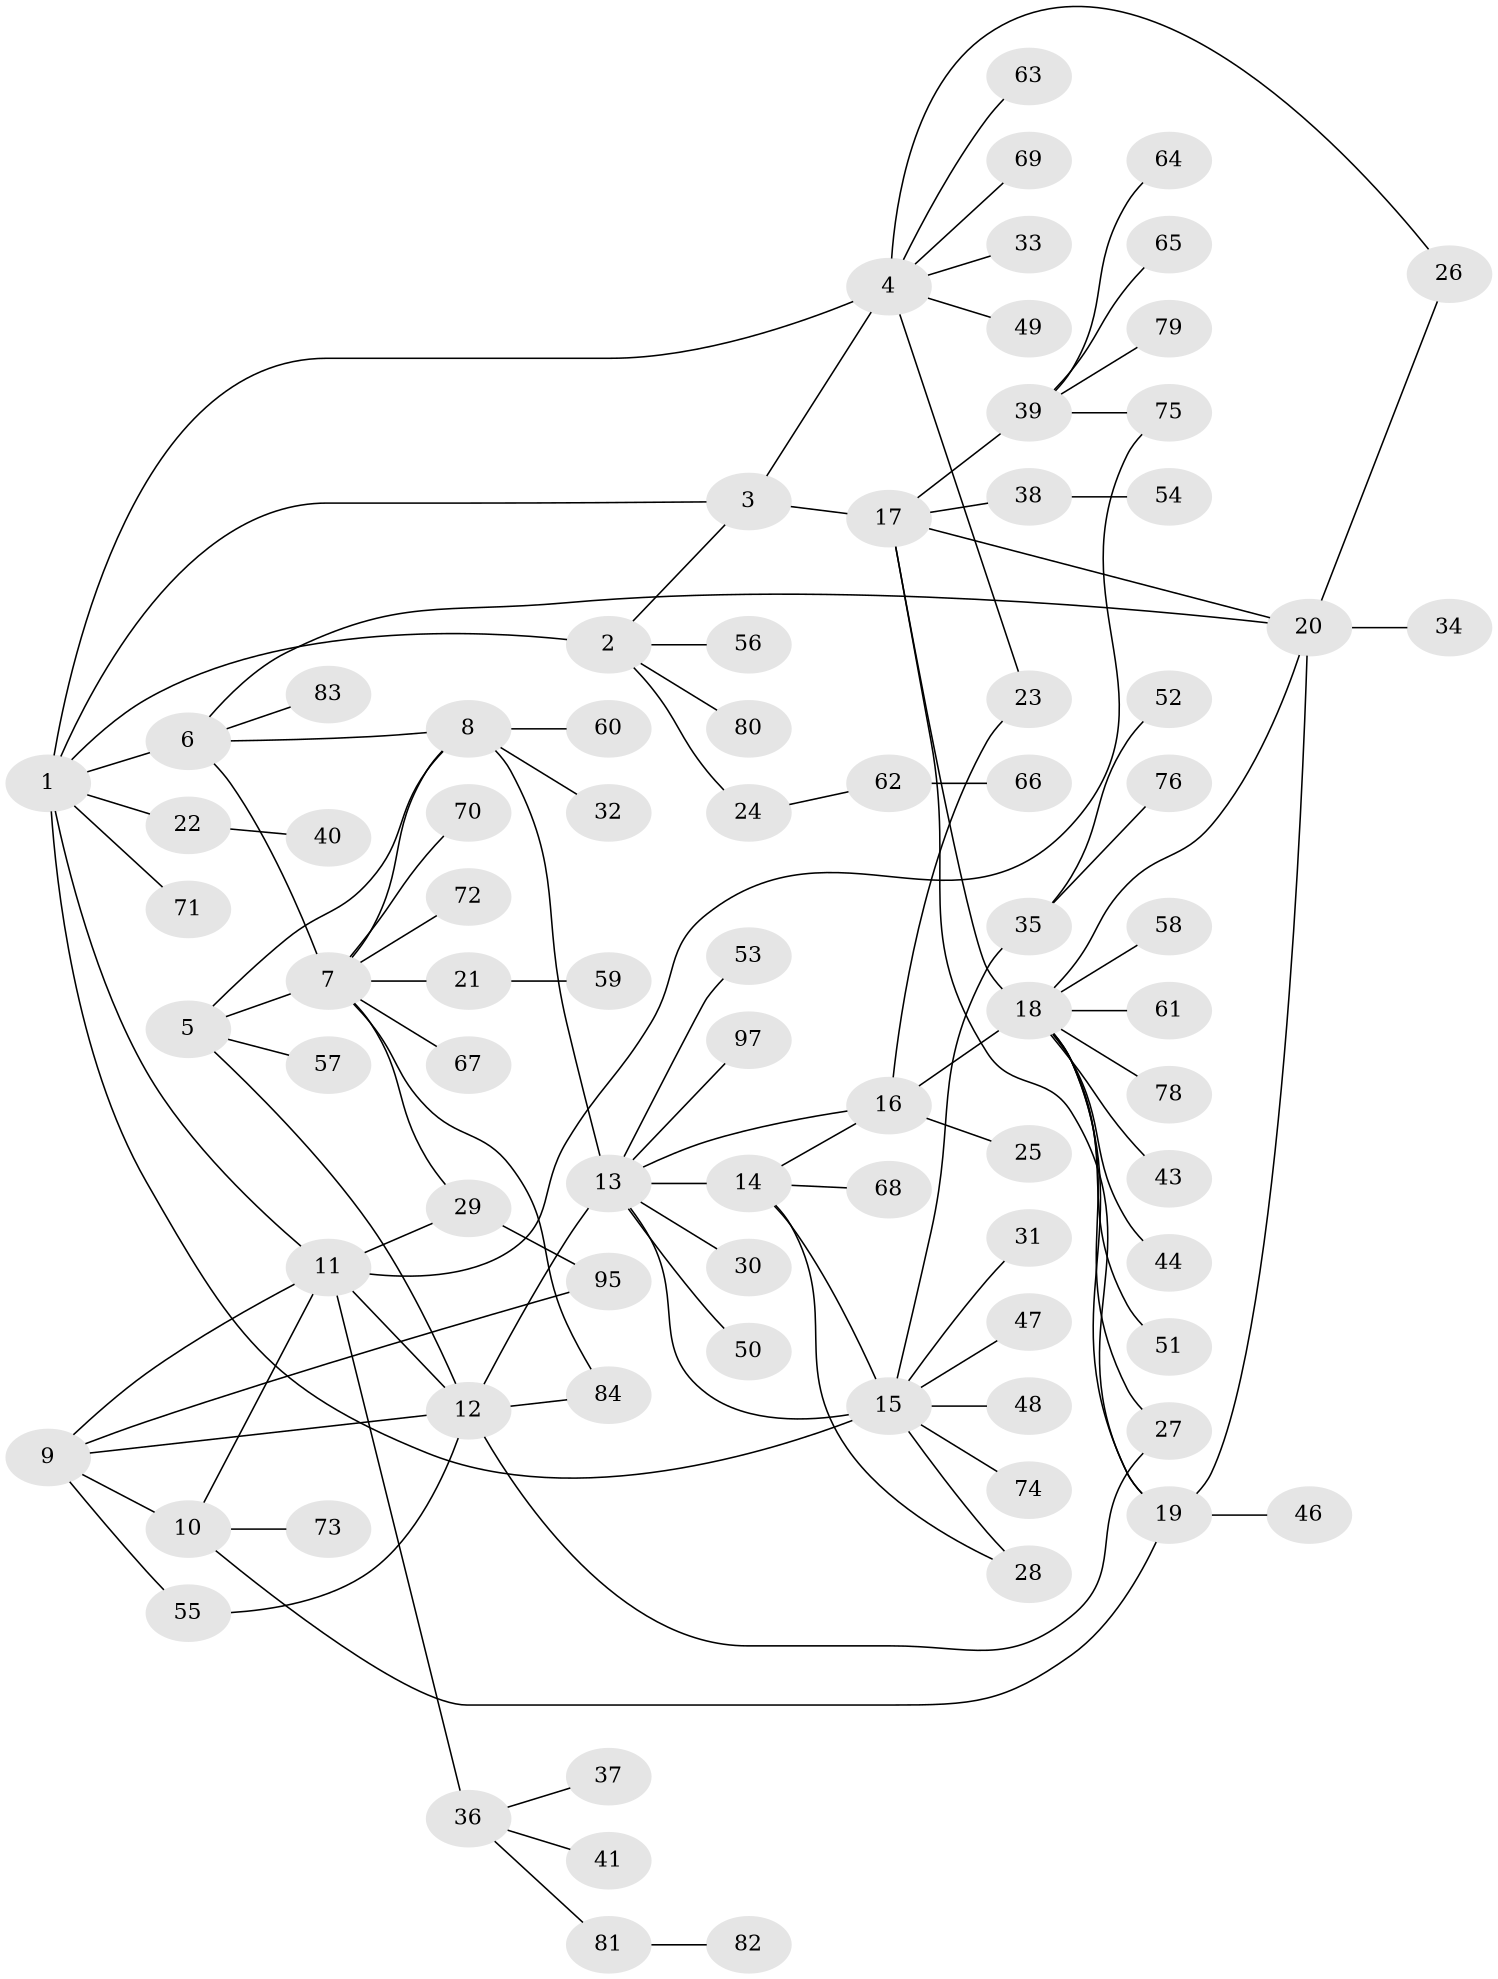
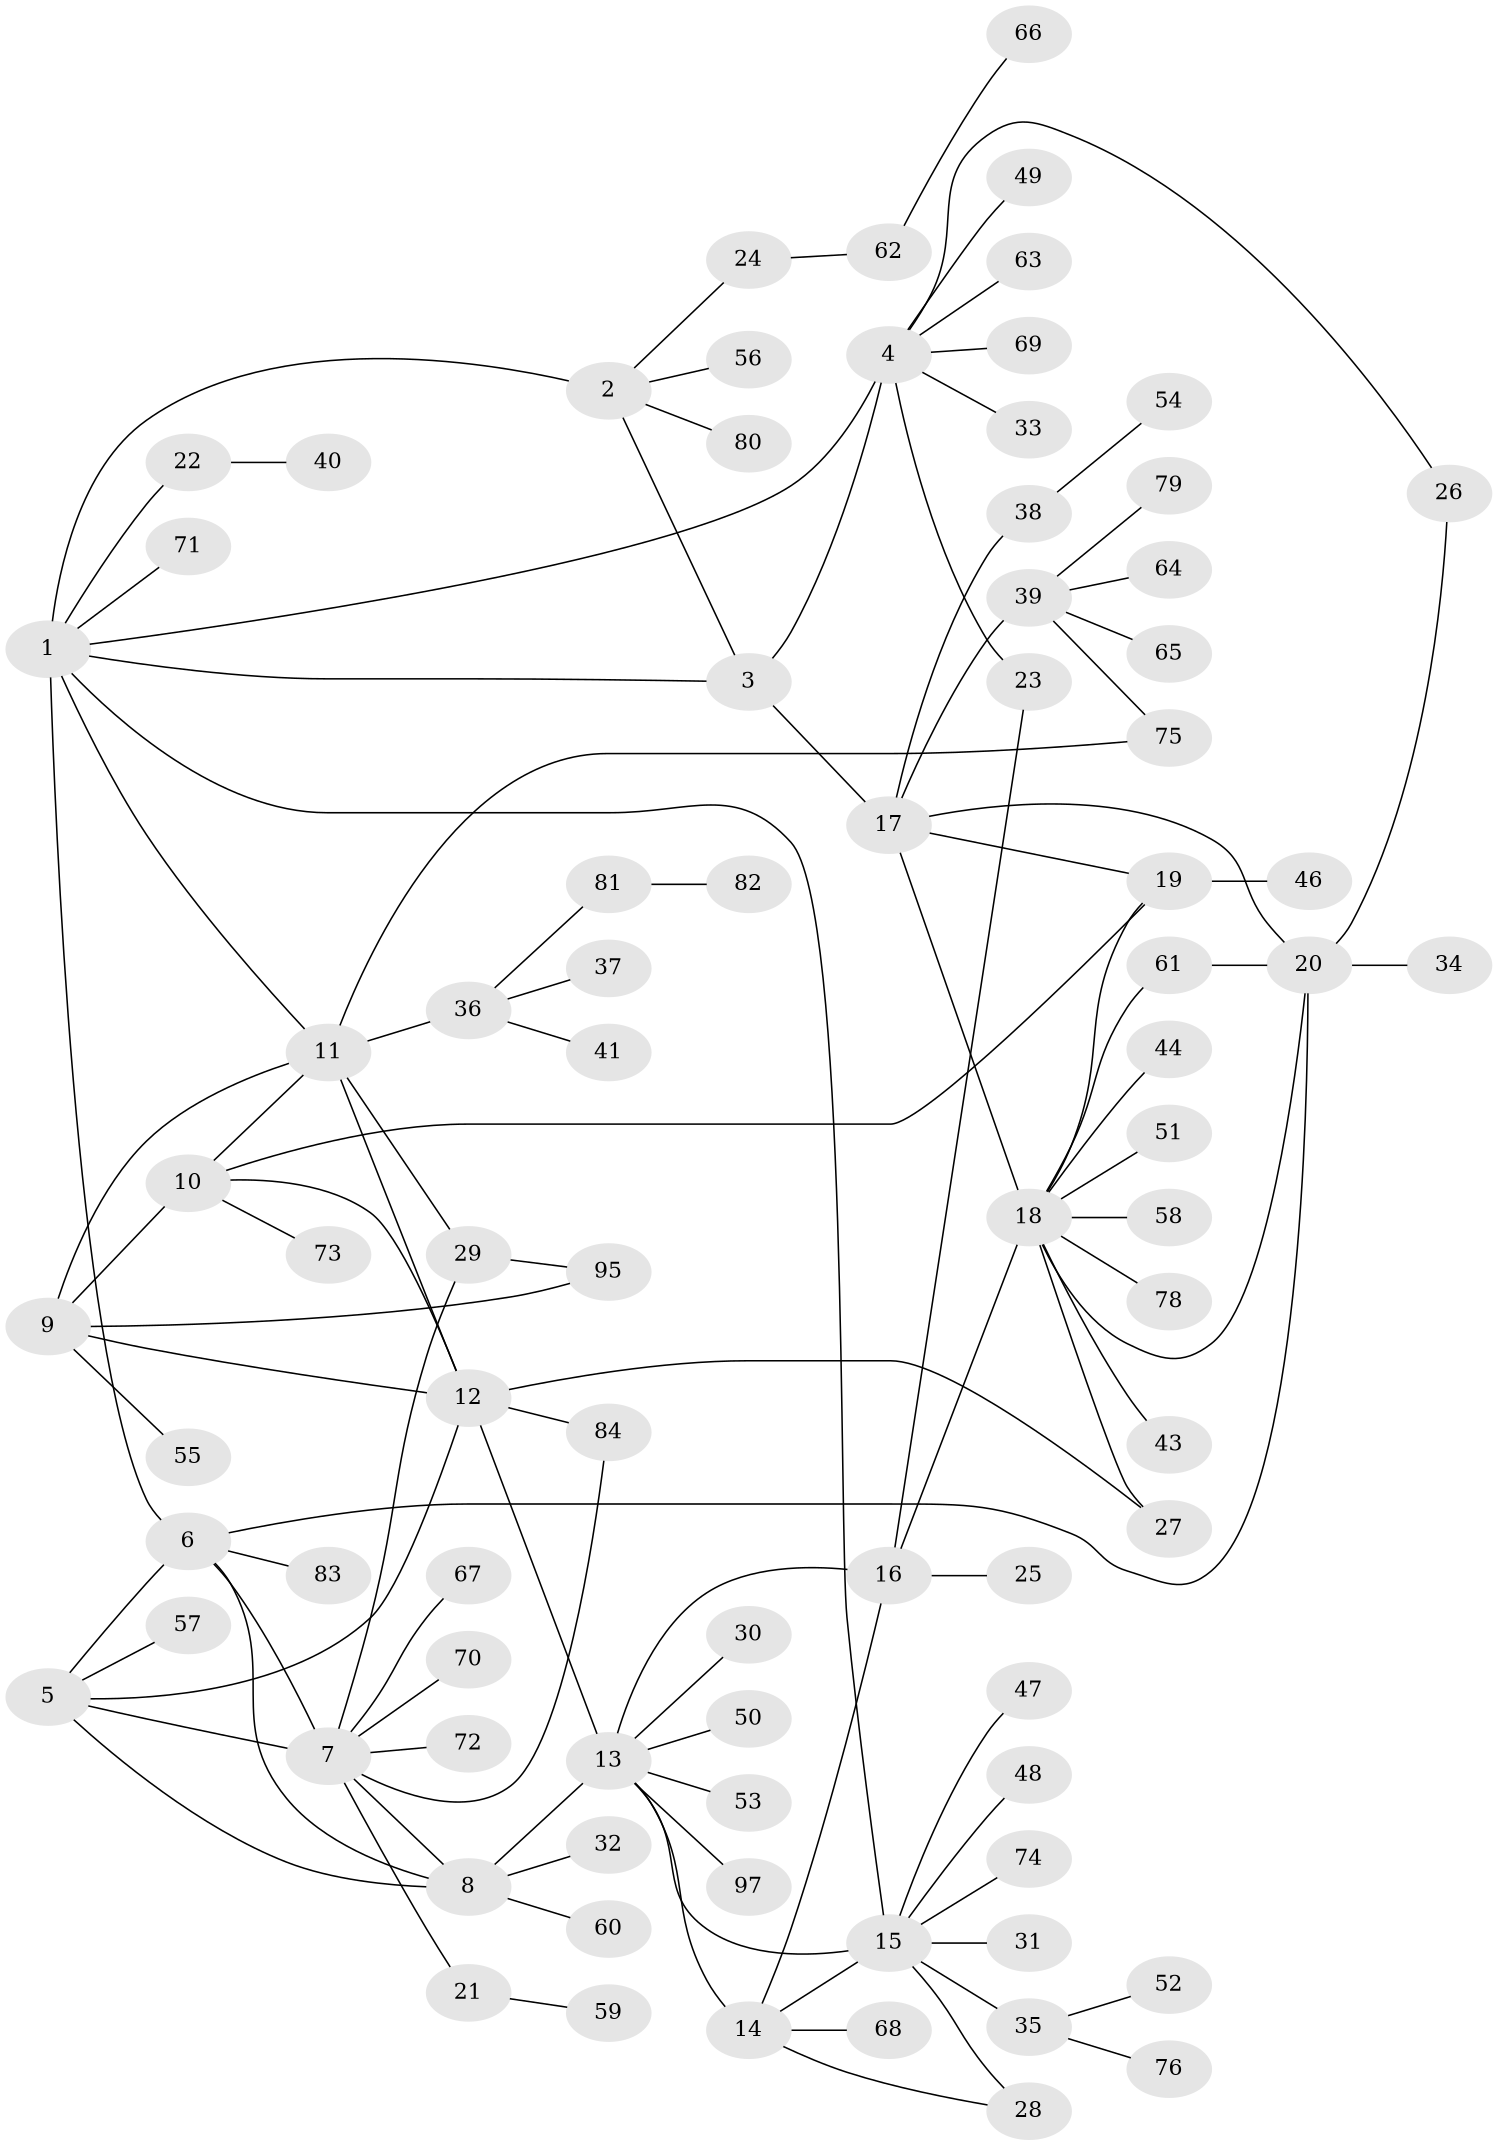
(1282, 1080) -> (1240, 965)
(376, 1567) -> (383, 1225)
none -> (116, 1618)
